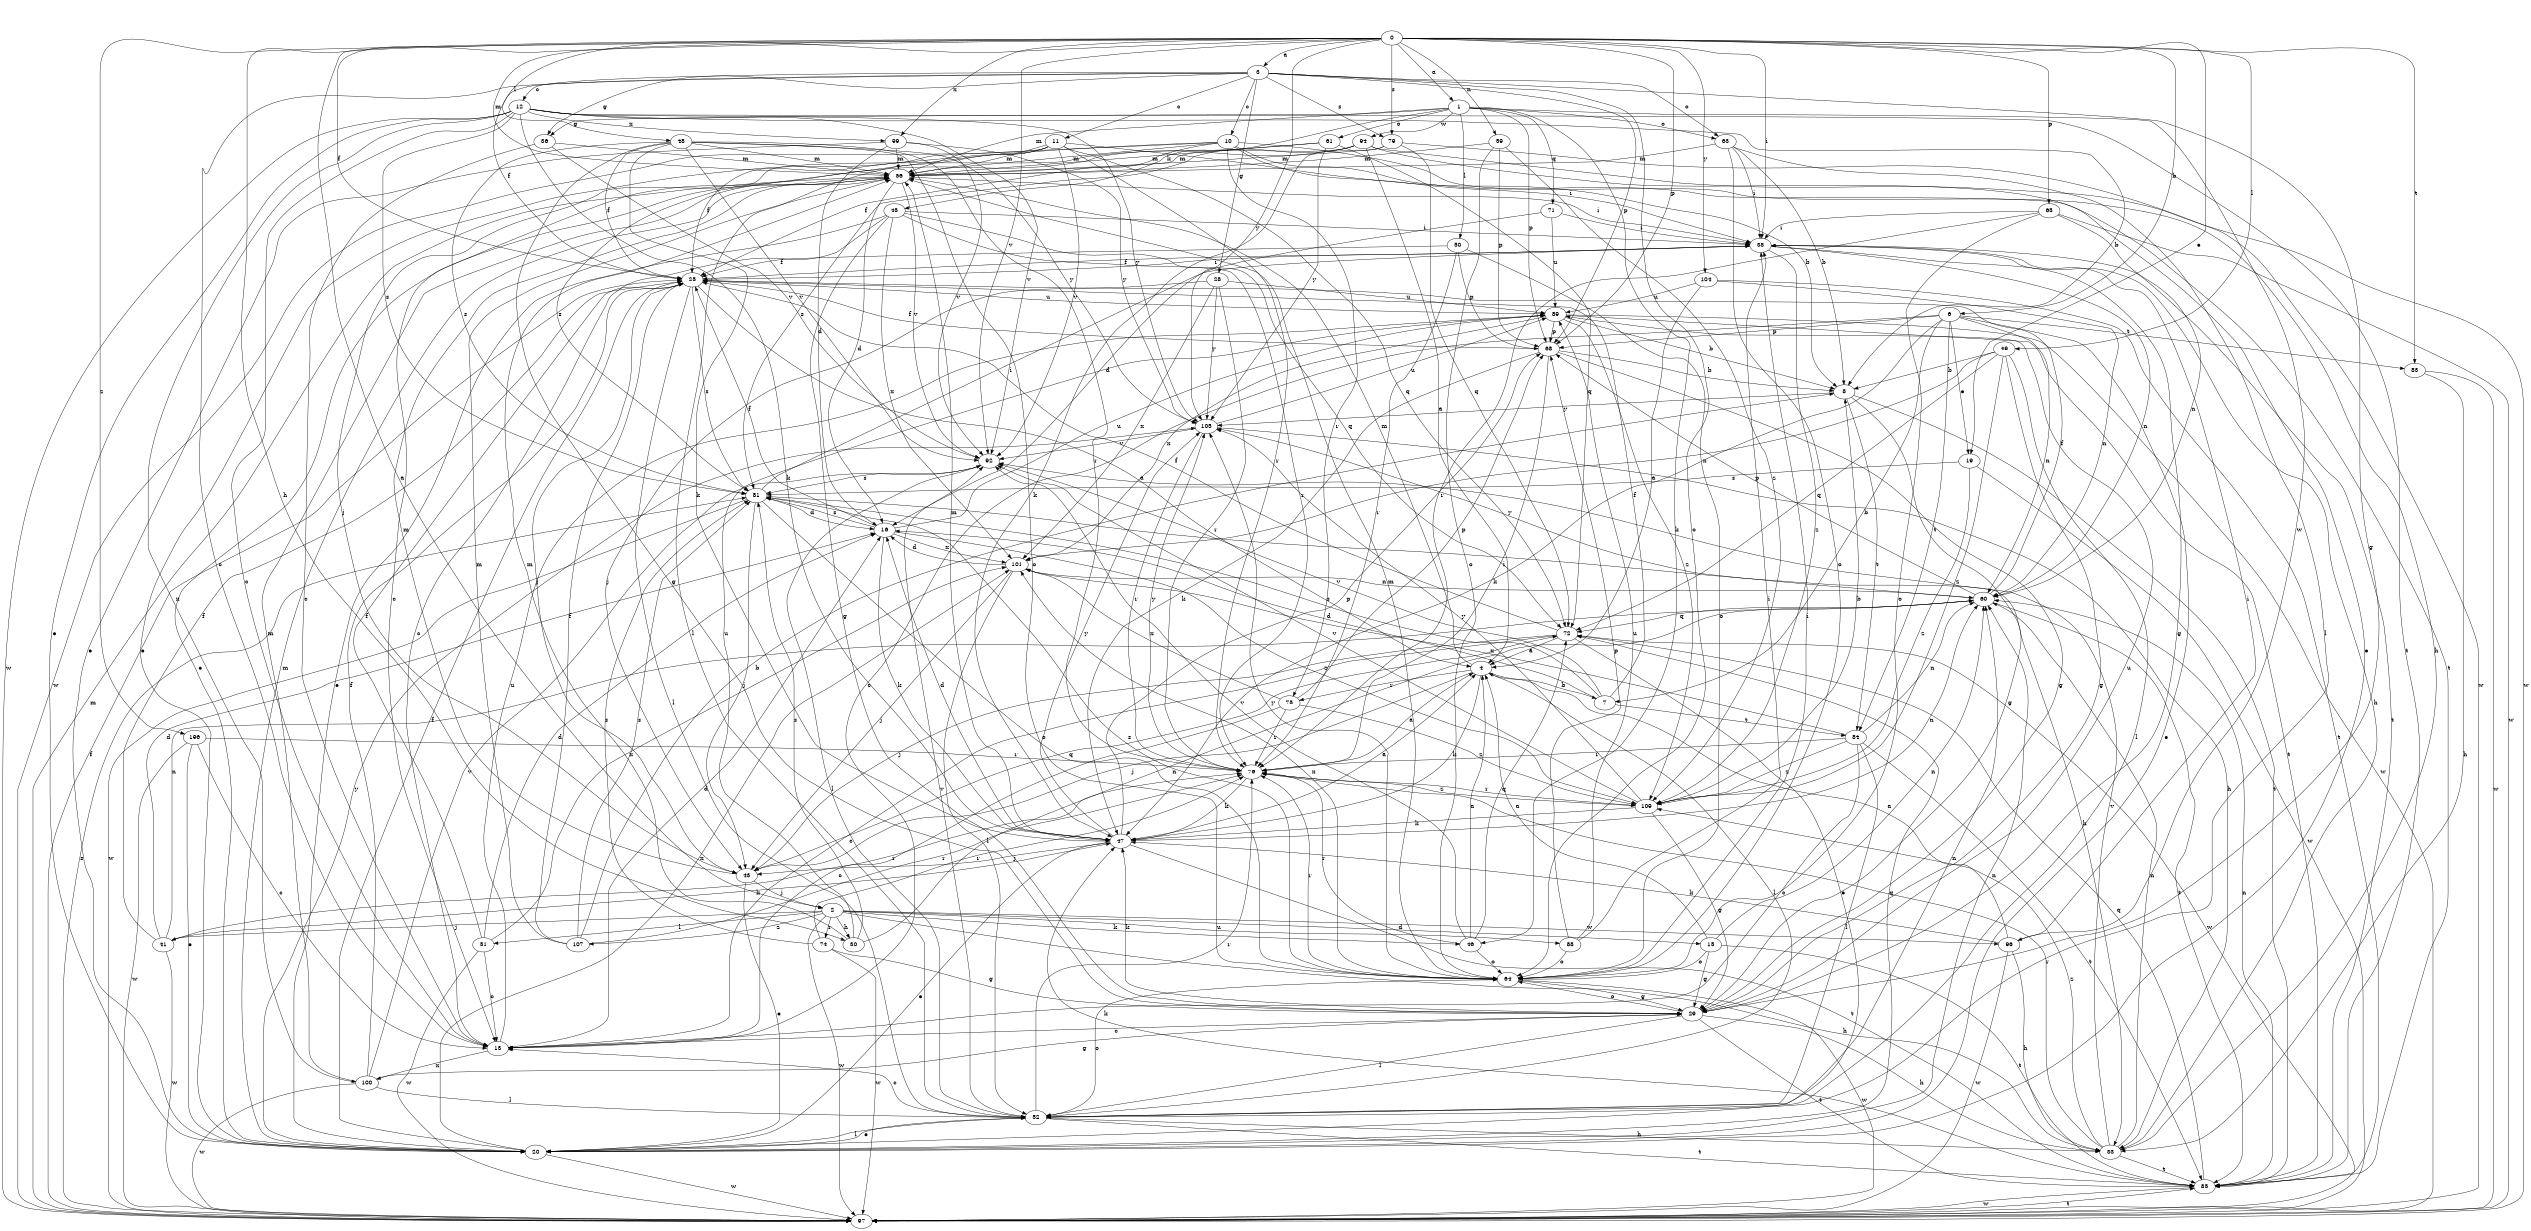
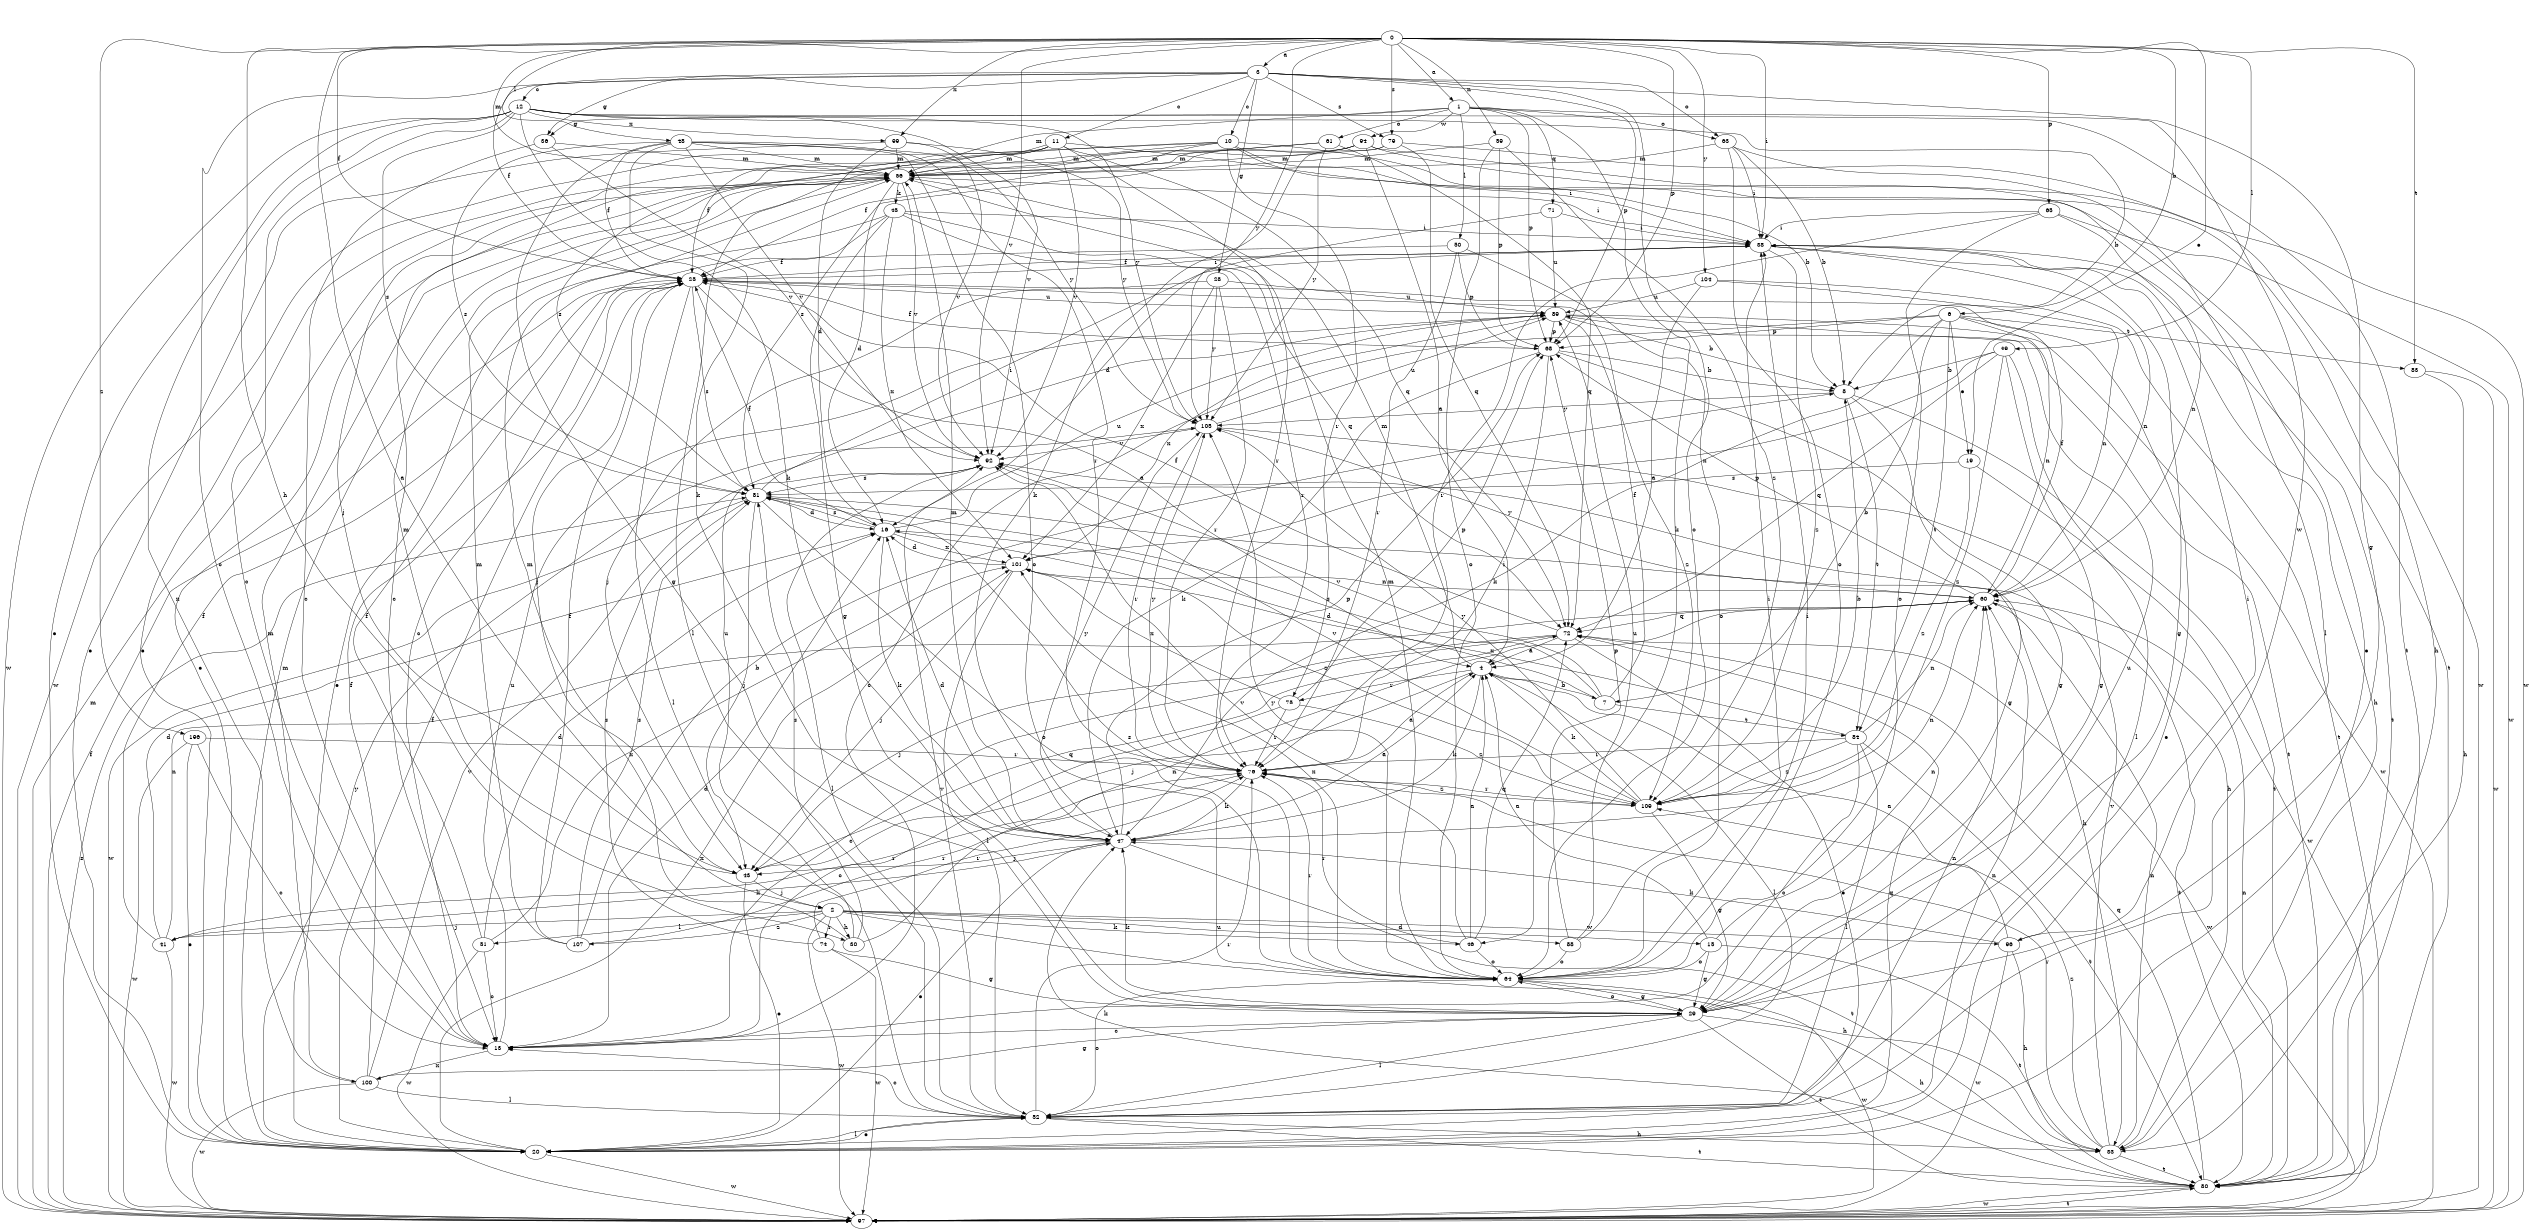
(1286, 141) -> (897, 191)
(1398, 823) -> (1566, 738)
(2205, 1187) -> (2205, 1187)
